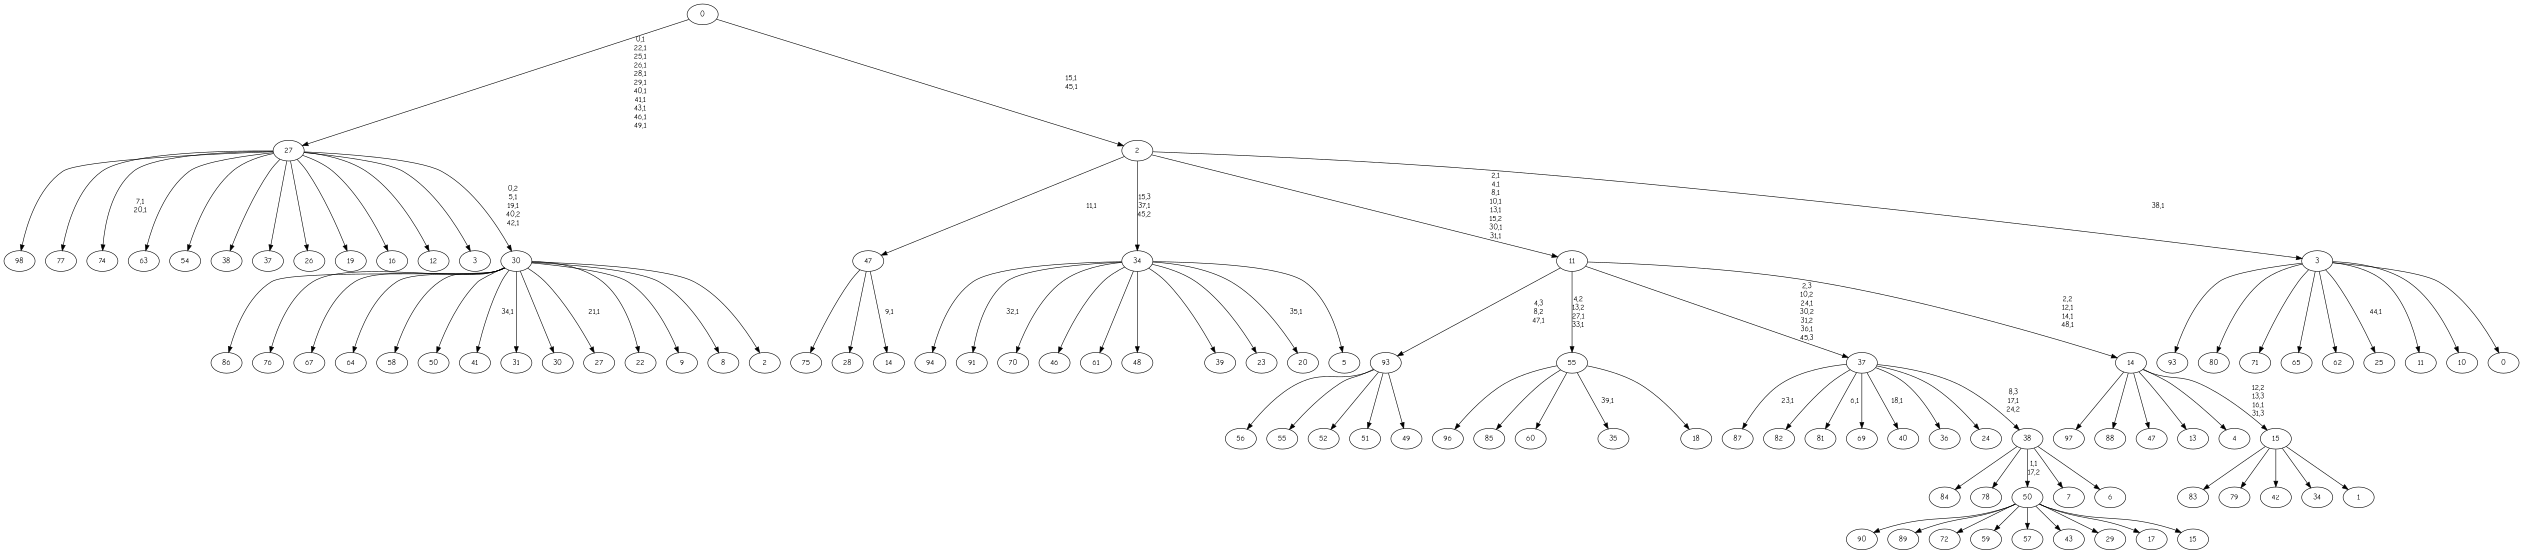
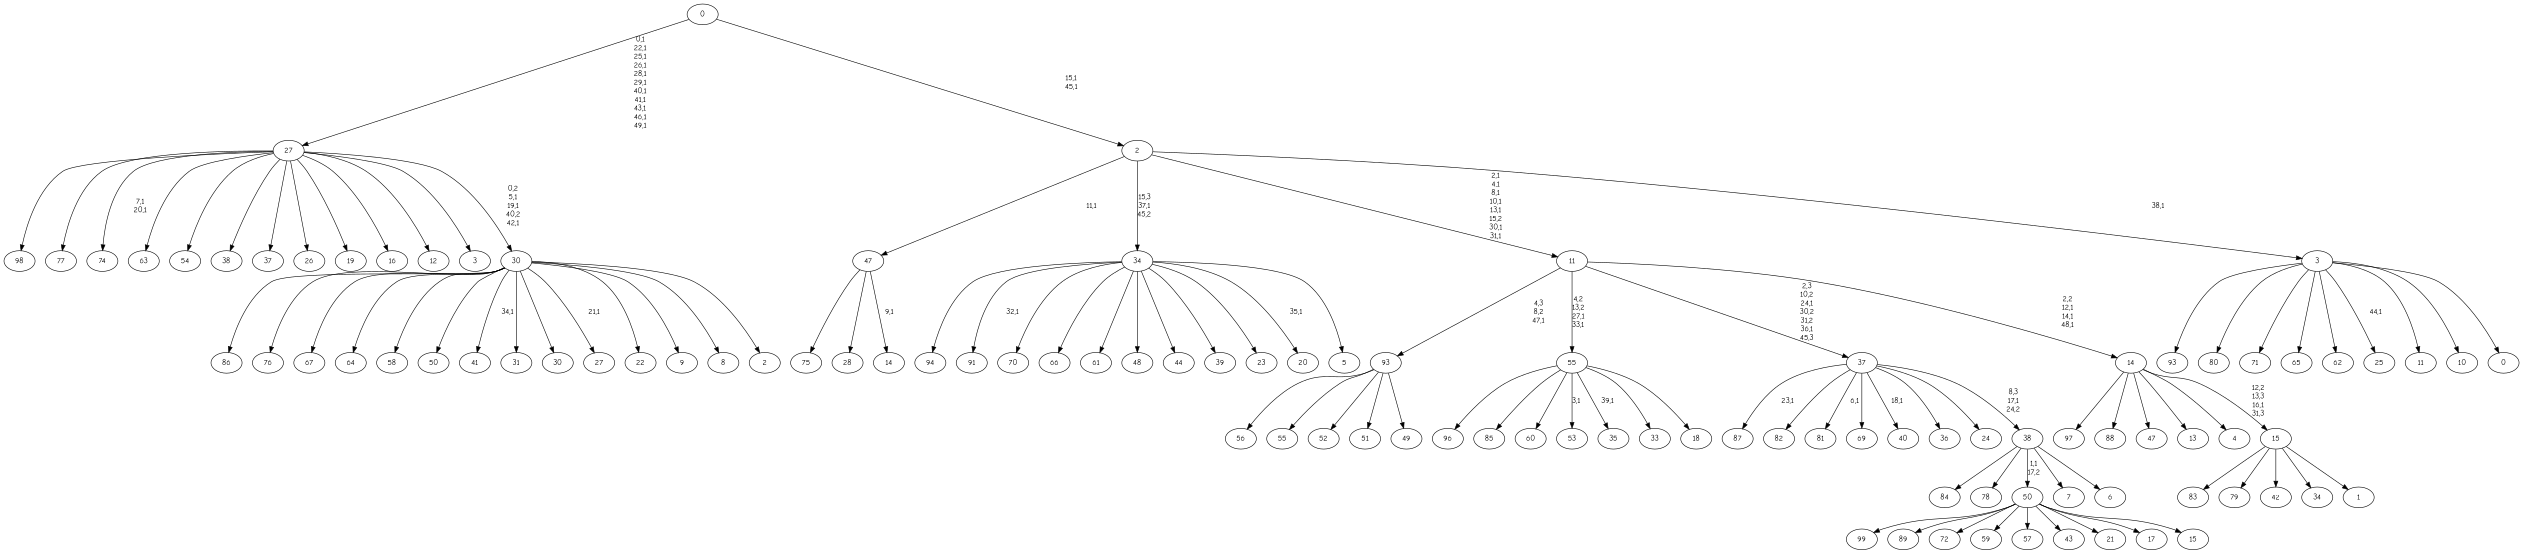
(1055, 363) -> (1055, 363)
none -> (1179, 363)
none -> (1572, 439)
none -> (1655, 439)
(1862, 539) -> (1862, 539)
(2110, 539) -> (2110, 539)
